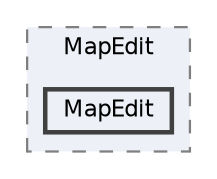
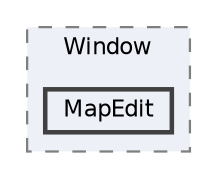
(109, 49) -> (109, 49)
